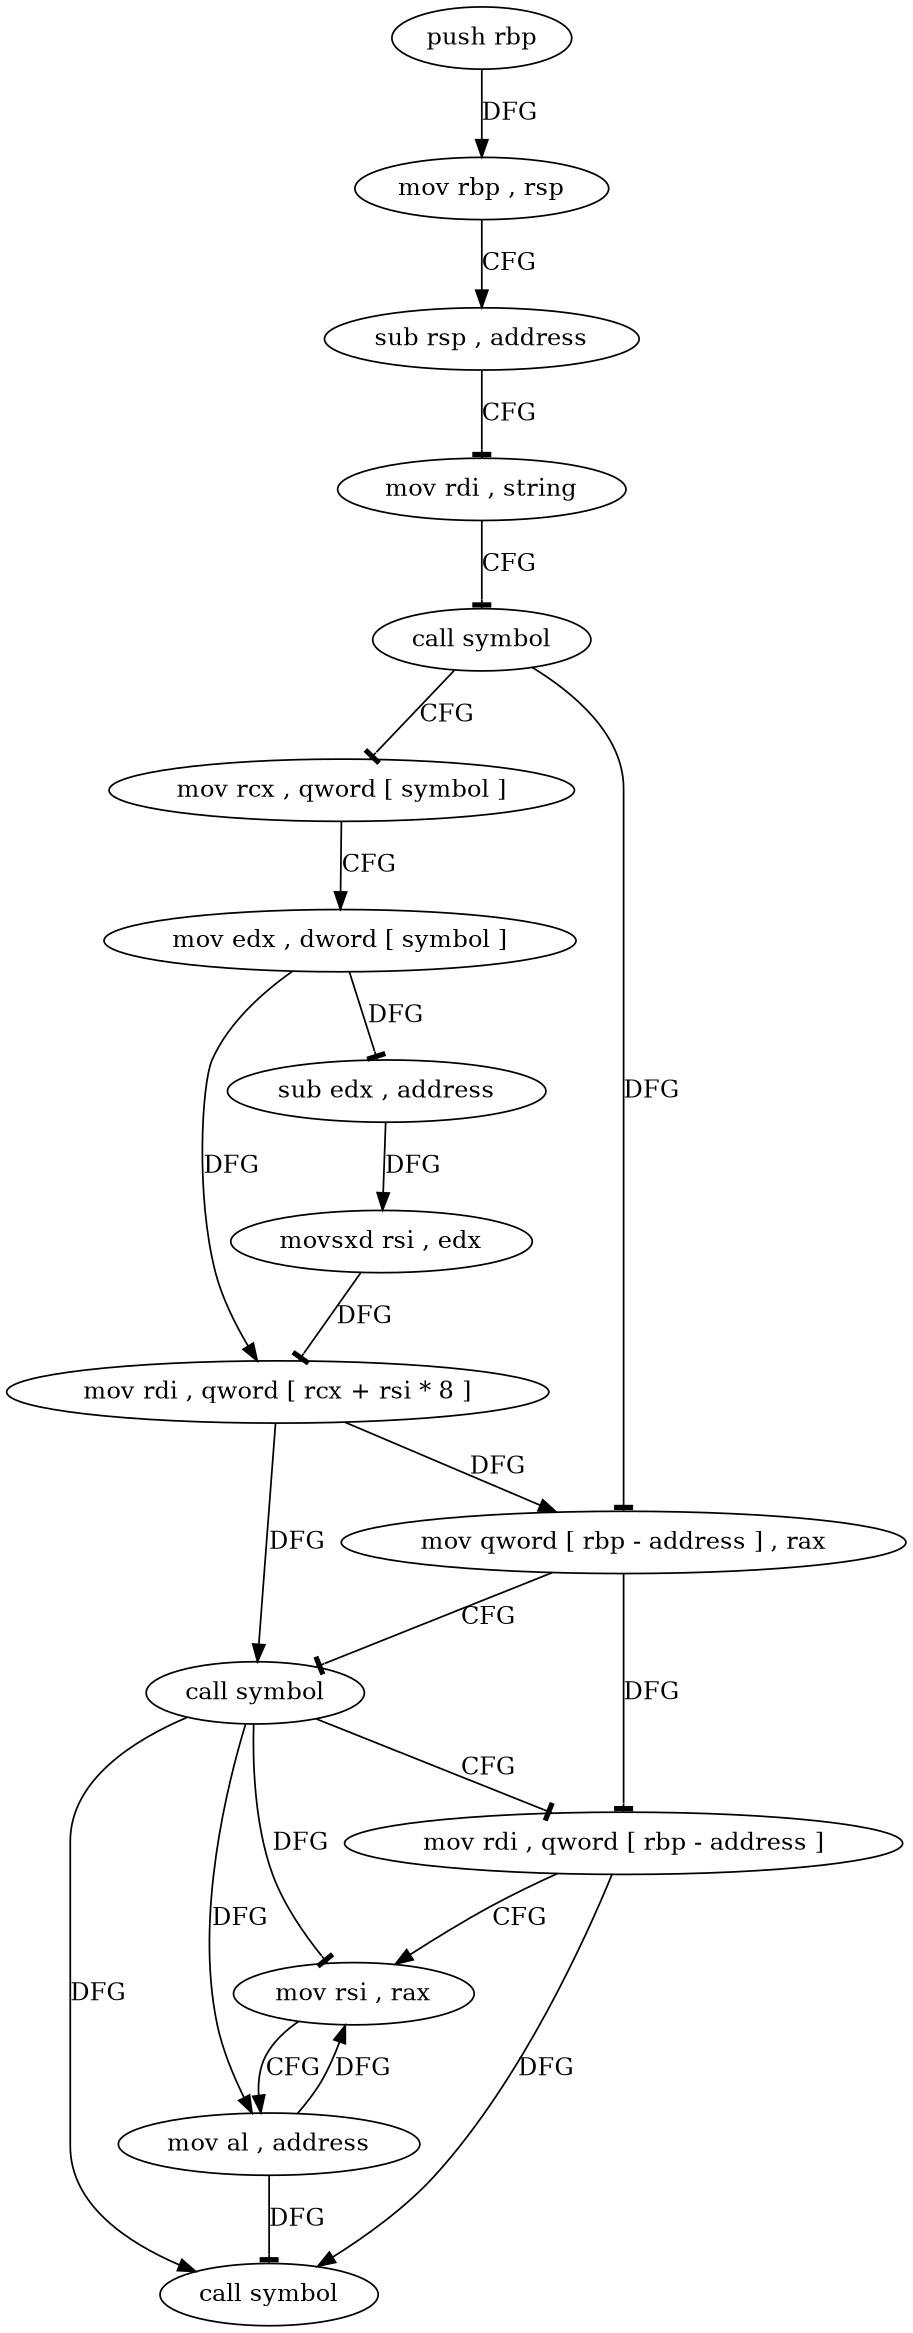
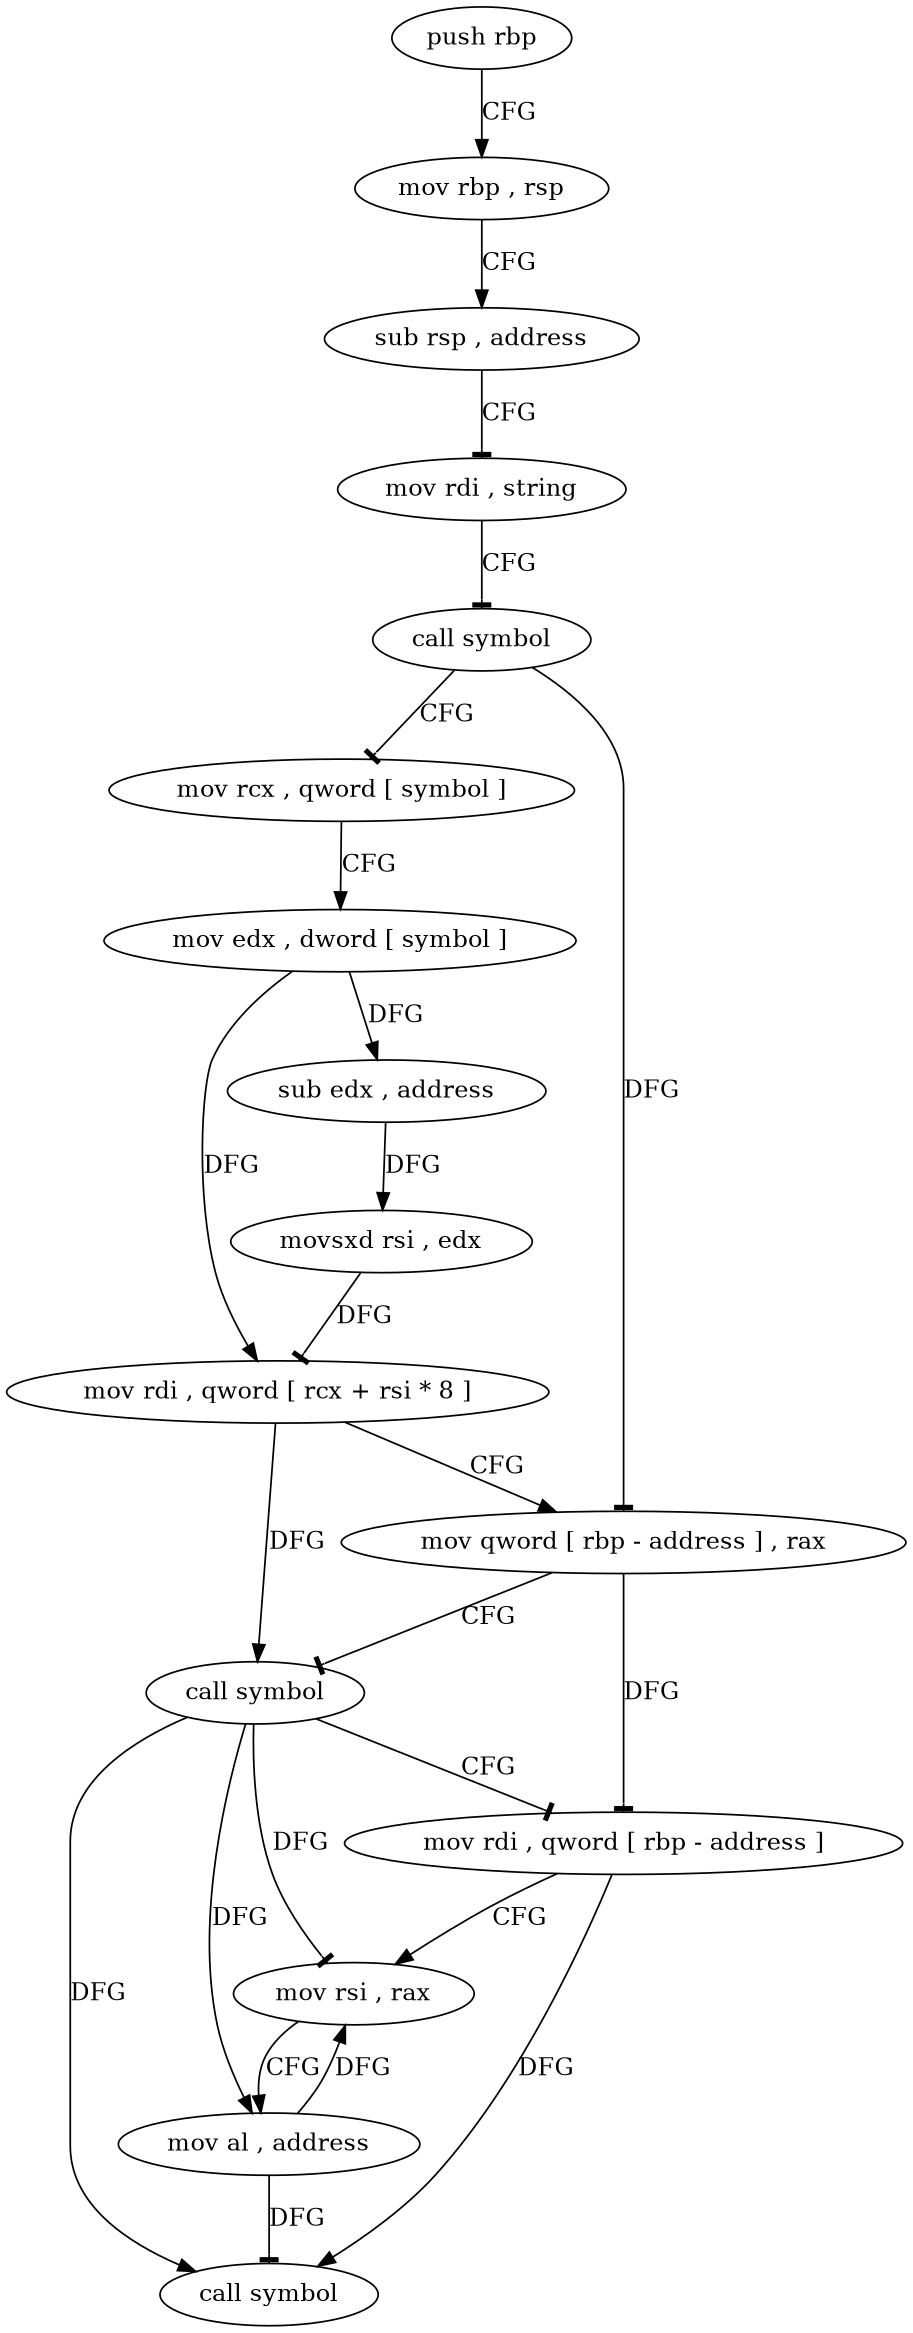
(510, 113) -> (509, 113)
(362, 1012) -> (361, 1008)
(498, 1467) -> (497, 1467)
